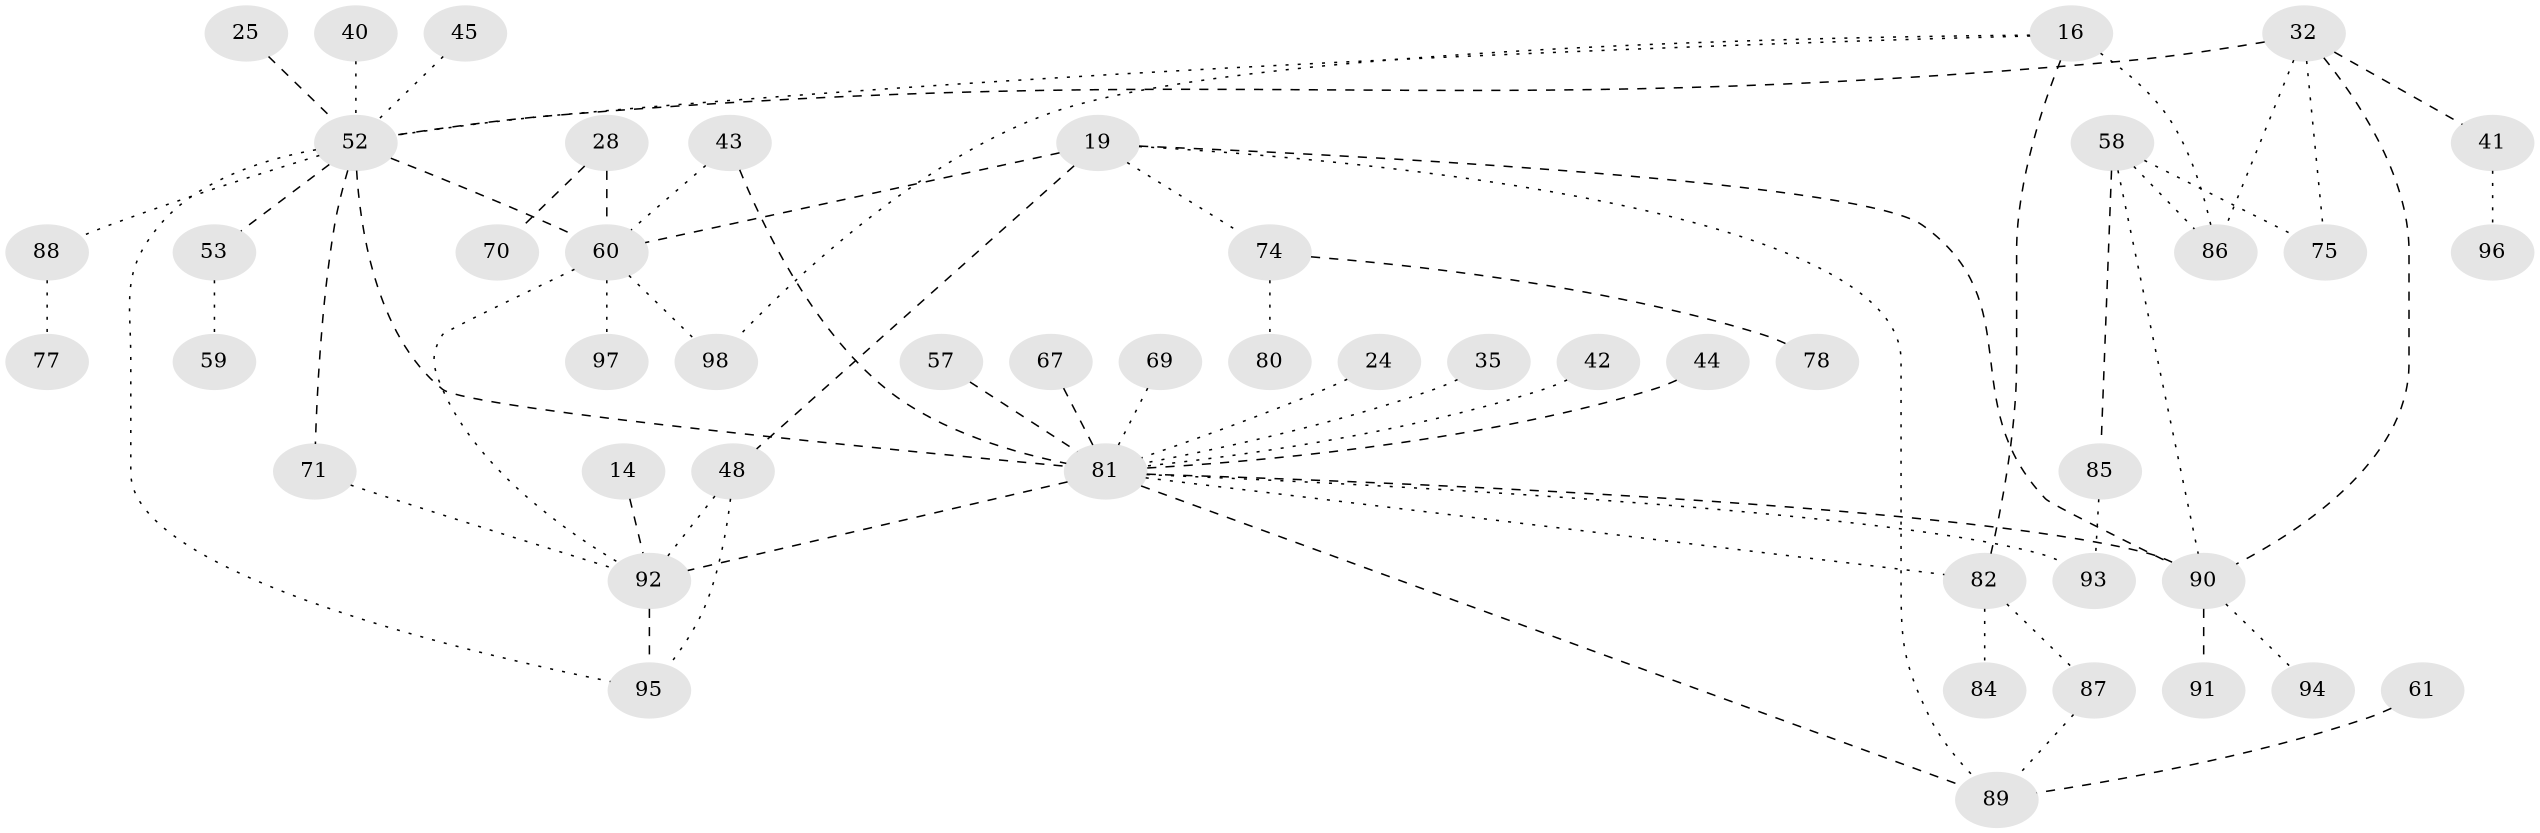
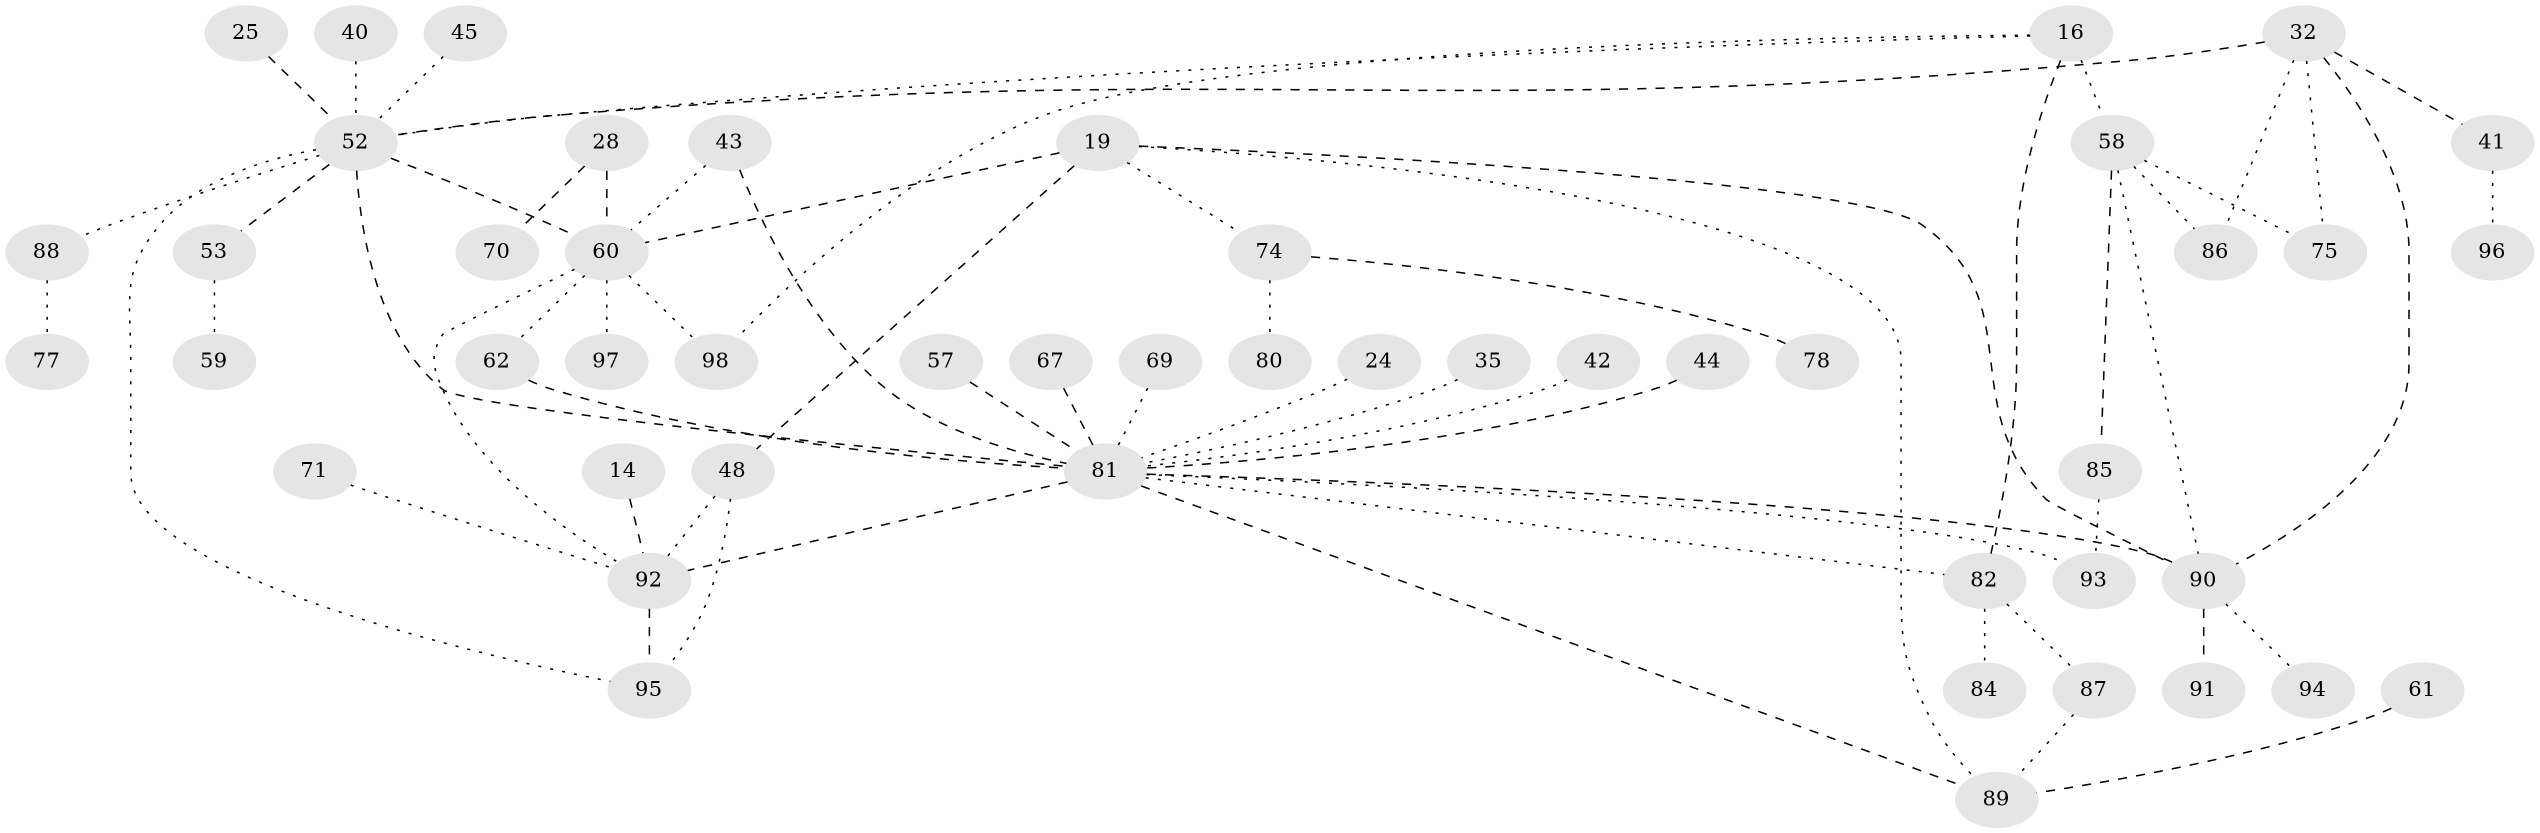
(2174, 127) -> (2092, 88)
(324, 306) -> none
none -> (497, 362)
